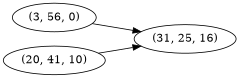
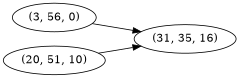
(185, 39) -> (185, 39)
(54, 60) -> (54, 60)
